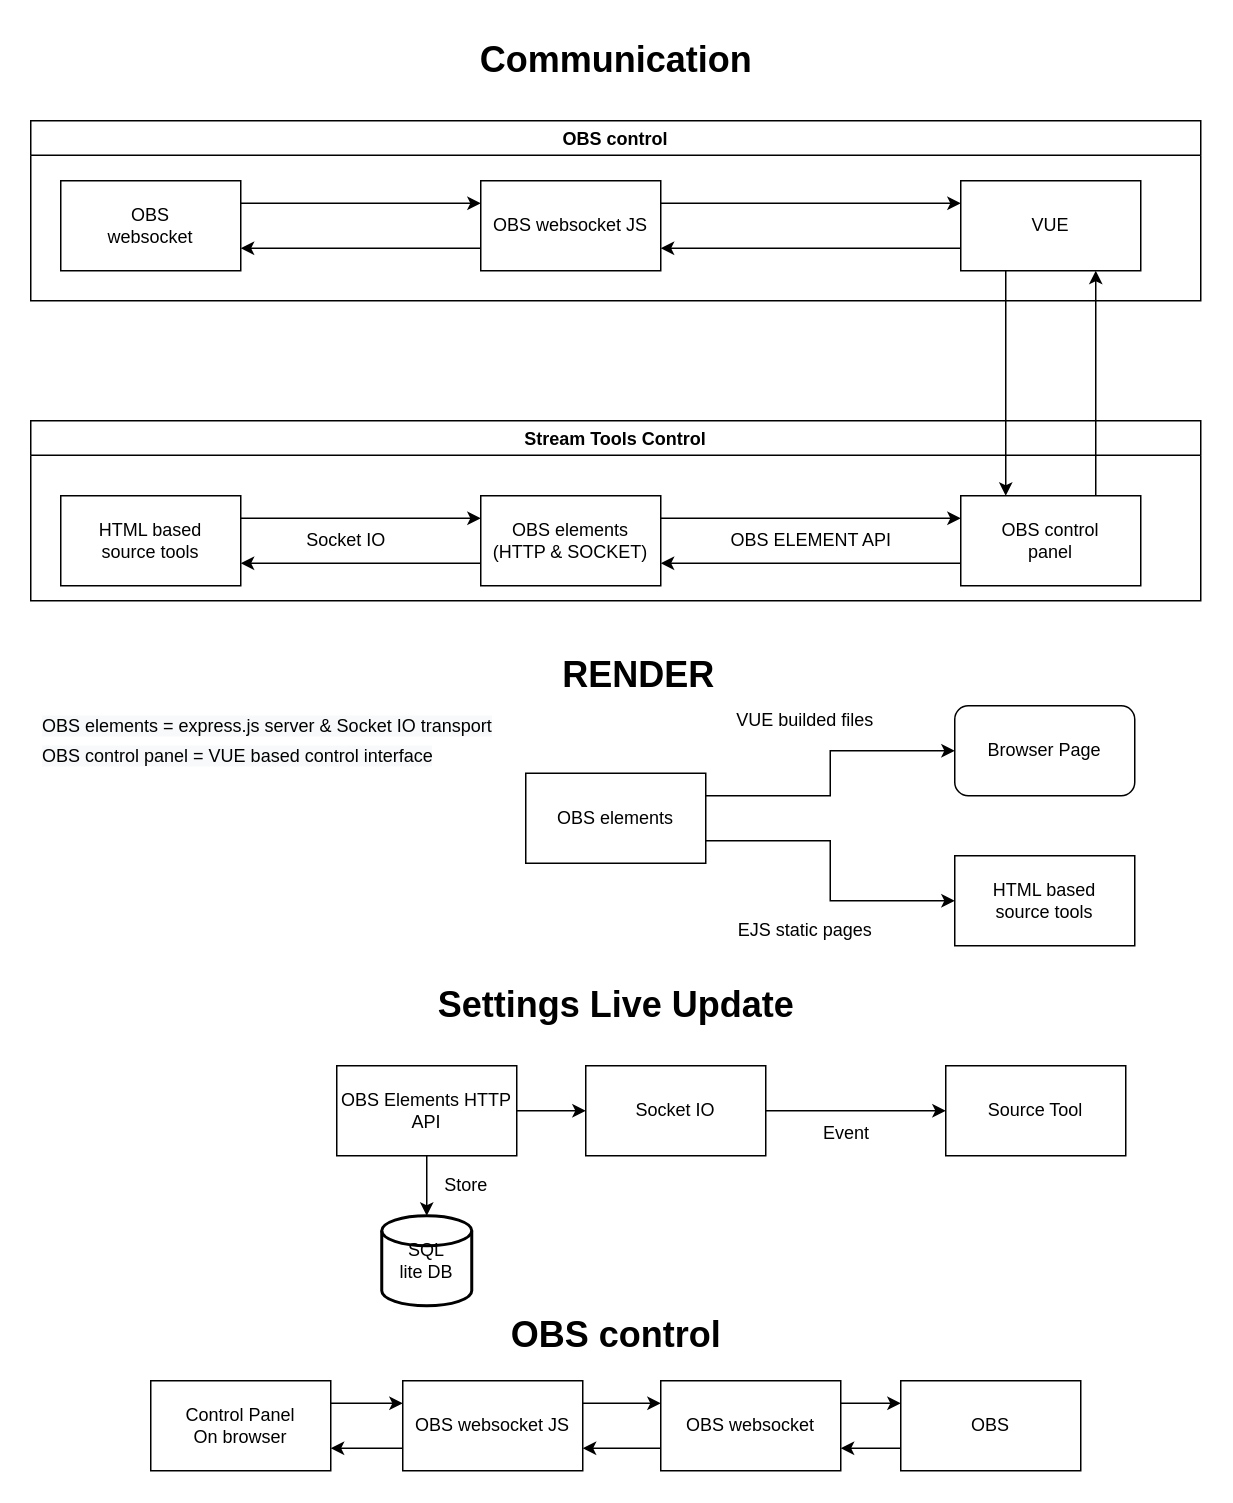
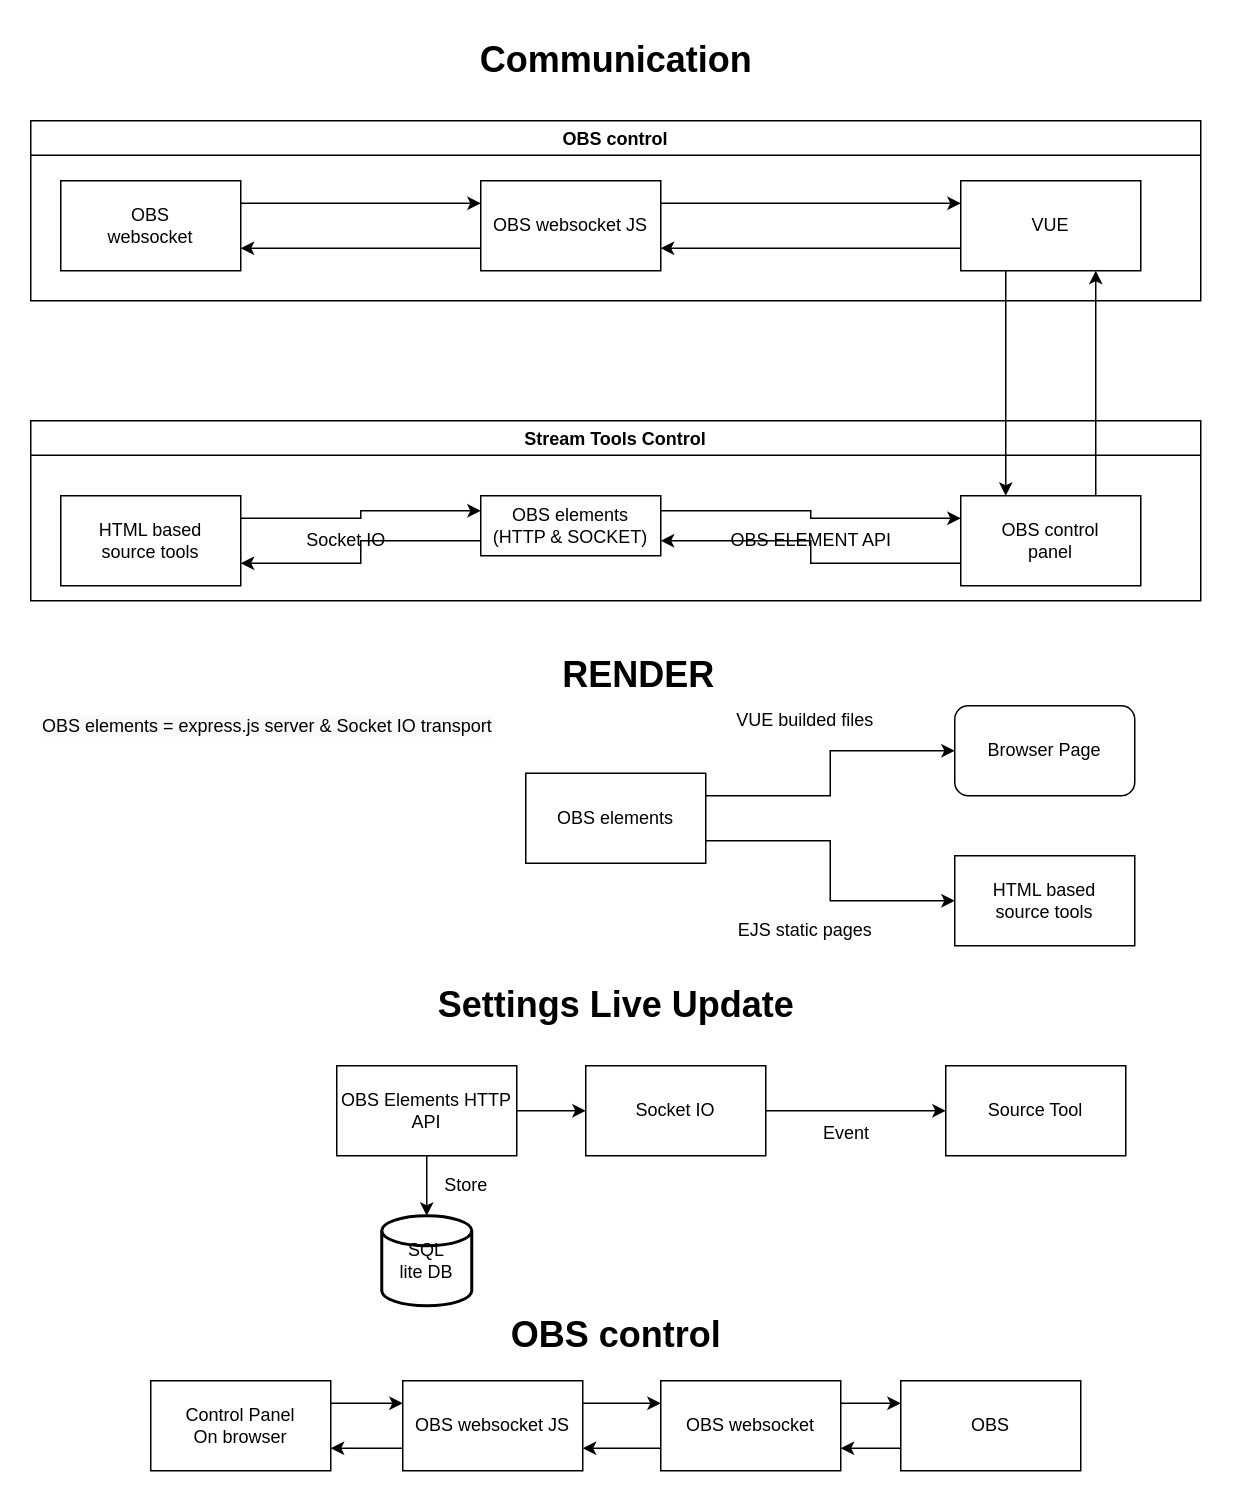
(571, 541) -> (571, 526)
(265, 758) -> none
